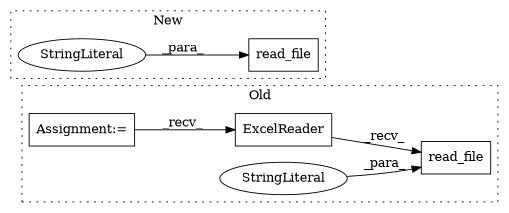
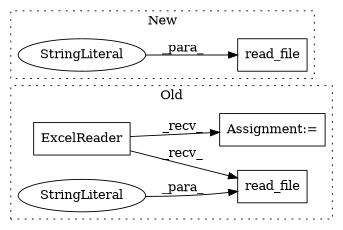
(180, 130) -> (170, 135)
